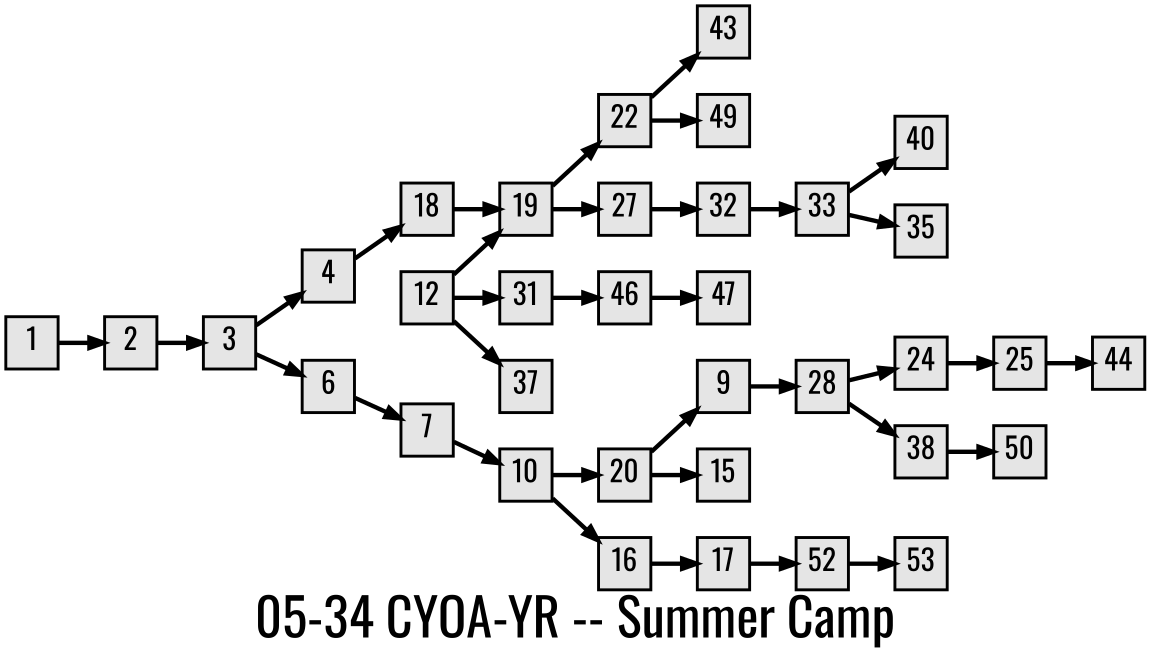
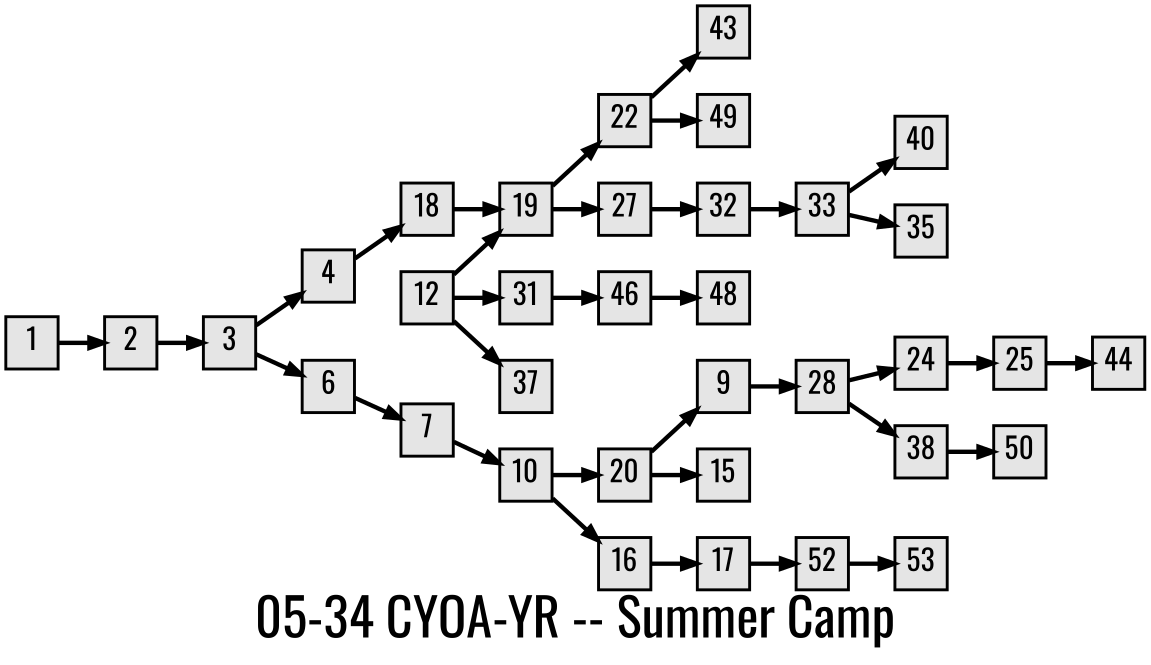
(723, 298) -> (723, 298)
